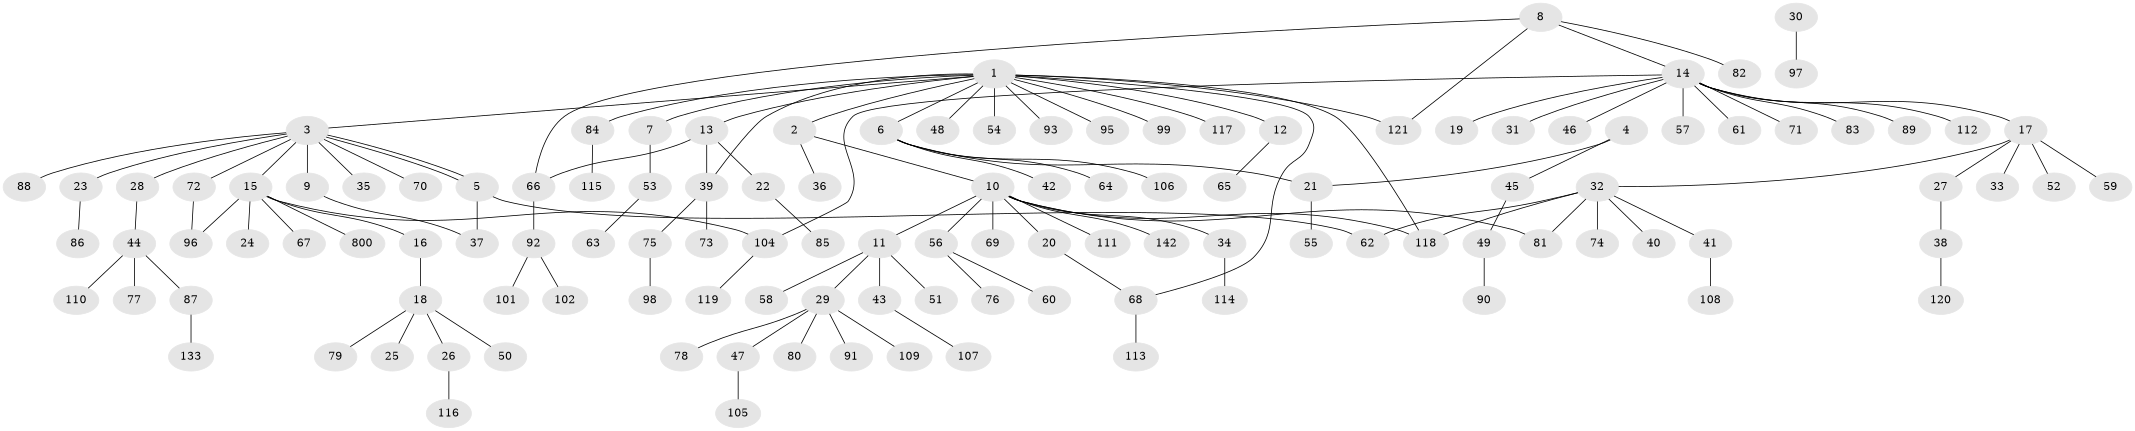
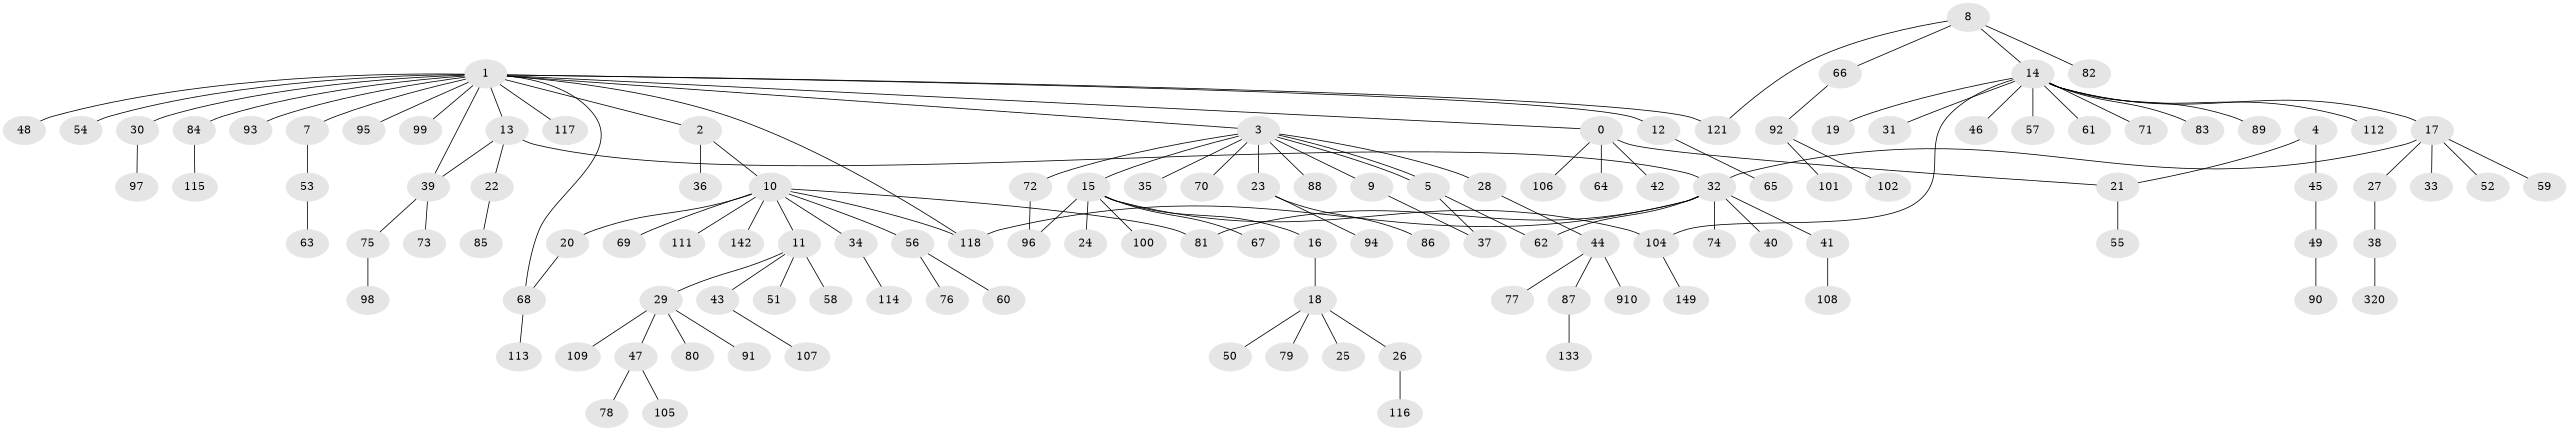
none -> (307, 88)
(881, 130) -> (1601, 130)
(620, 159) -> (1081, 160)
(362, 244) -> (1144, 244)
none -> (1372, 244)
(76, 300) -> (1627, 300)
(708, 300) -> (1686, 300)
(1941, 300) -> (2375, 300)
(752, 329) -> (621, 385)
